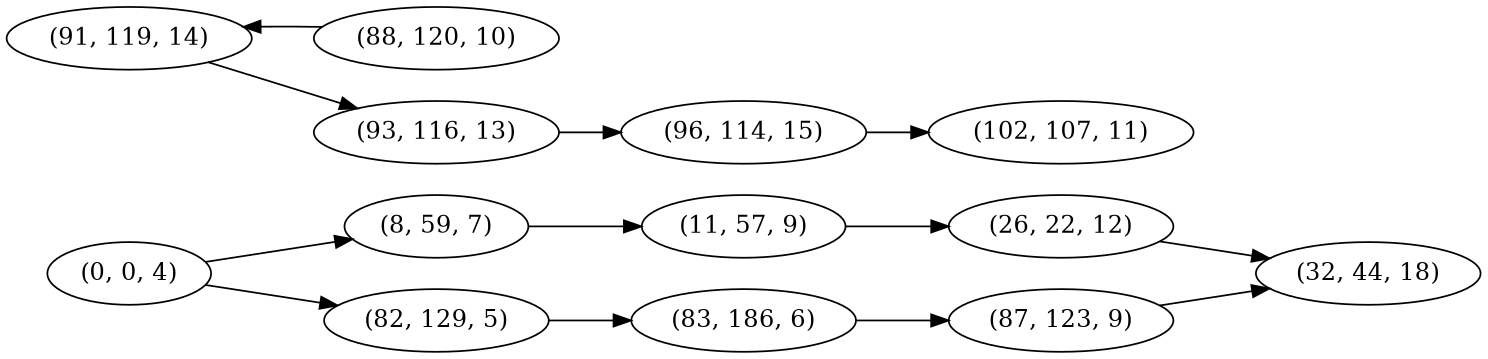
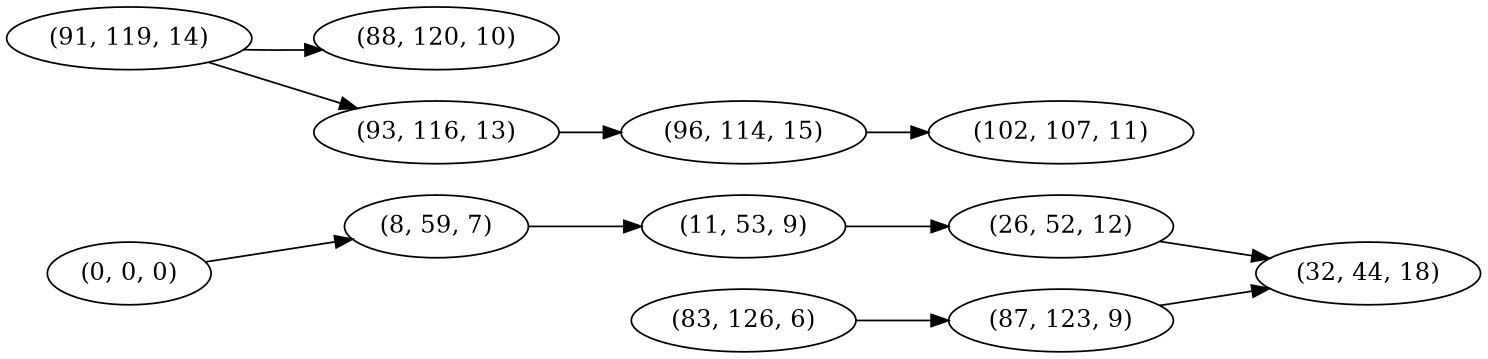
(292, 27) -> (274, 50)
(744, 226) -> (744, 226)
(1061, 226) -> (1061, 226)
(129, 273) -> (129, 273)
(436, 320) -> none
(744, 320) -> (744, 320)
